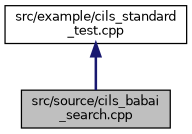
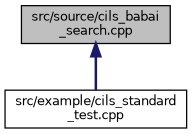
(96, 73) -> (96, 73)
